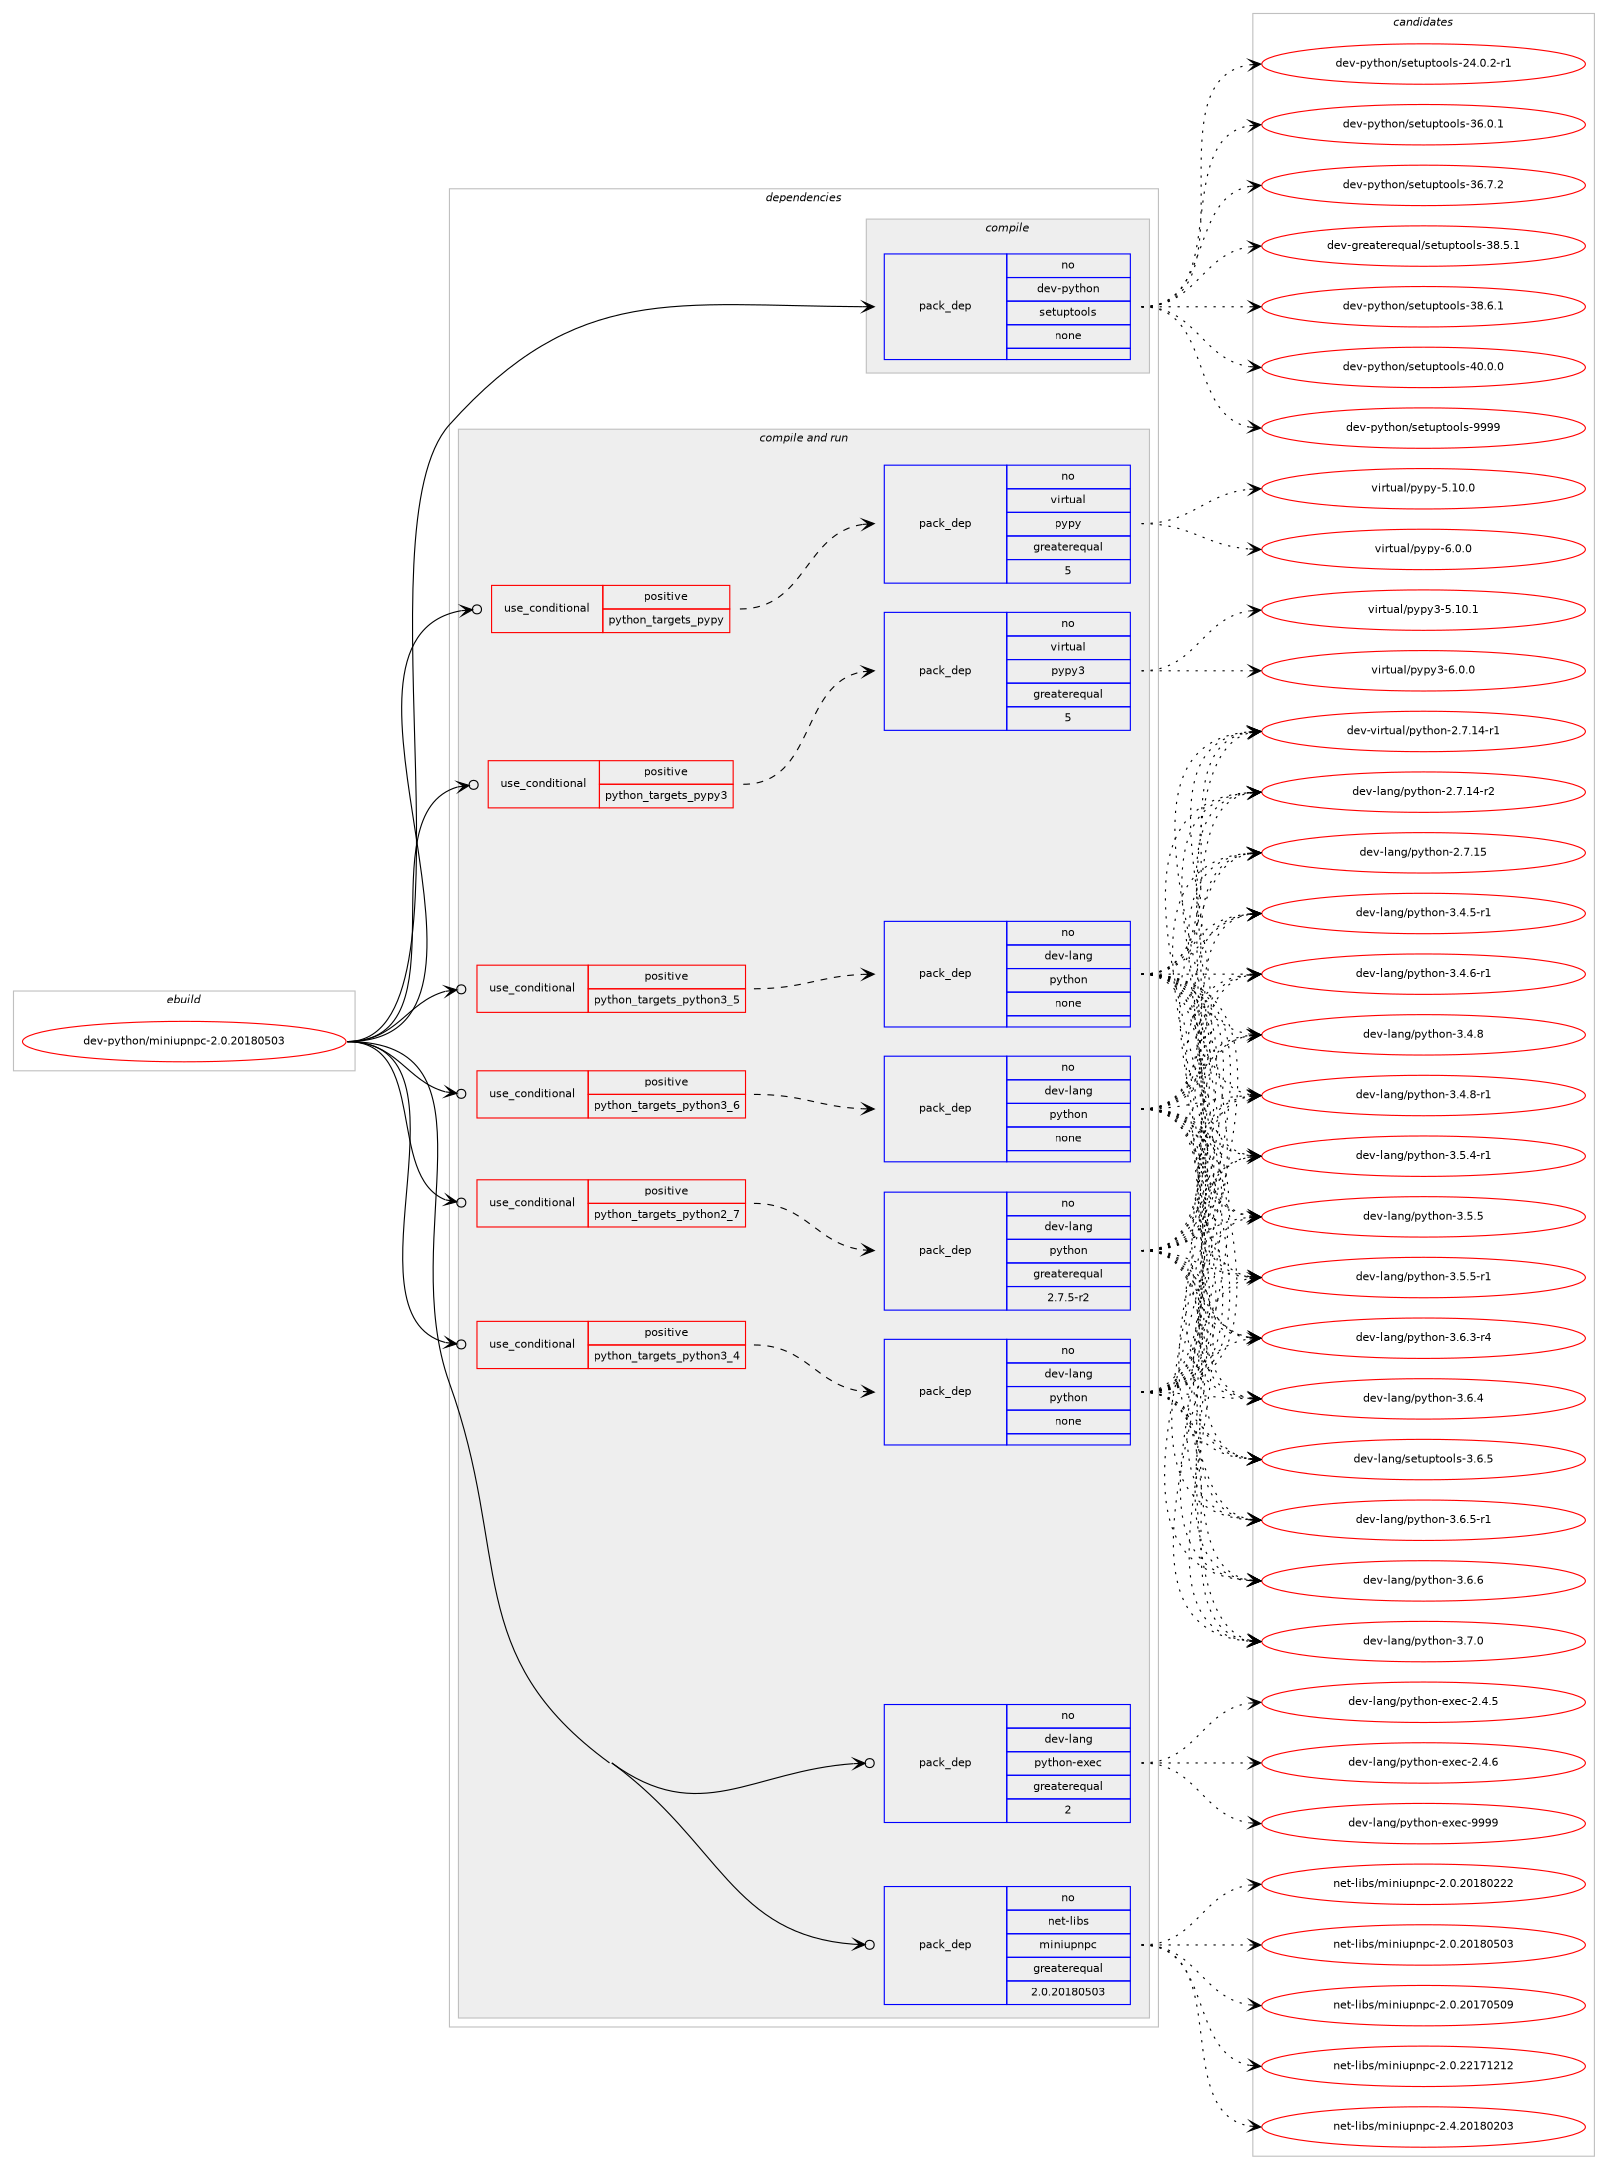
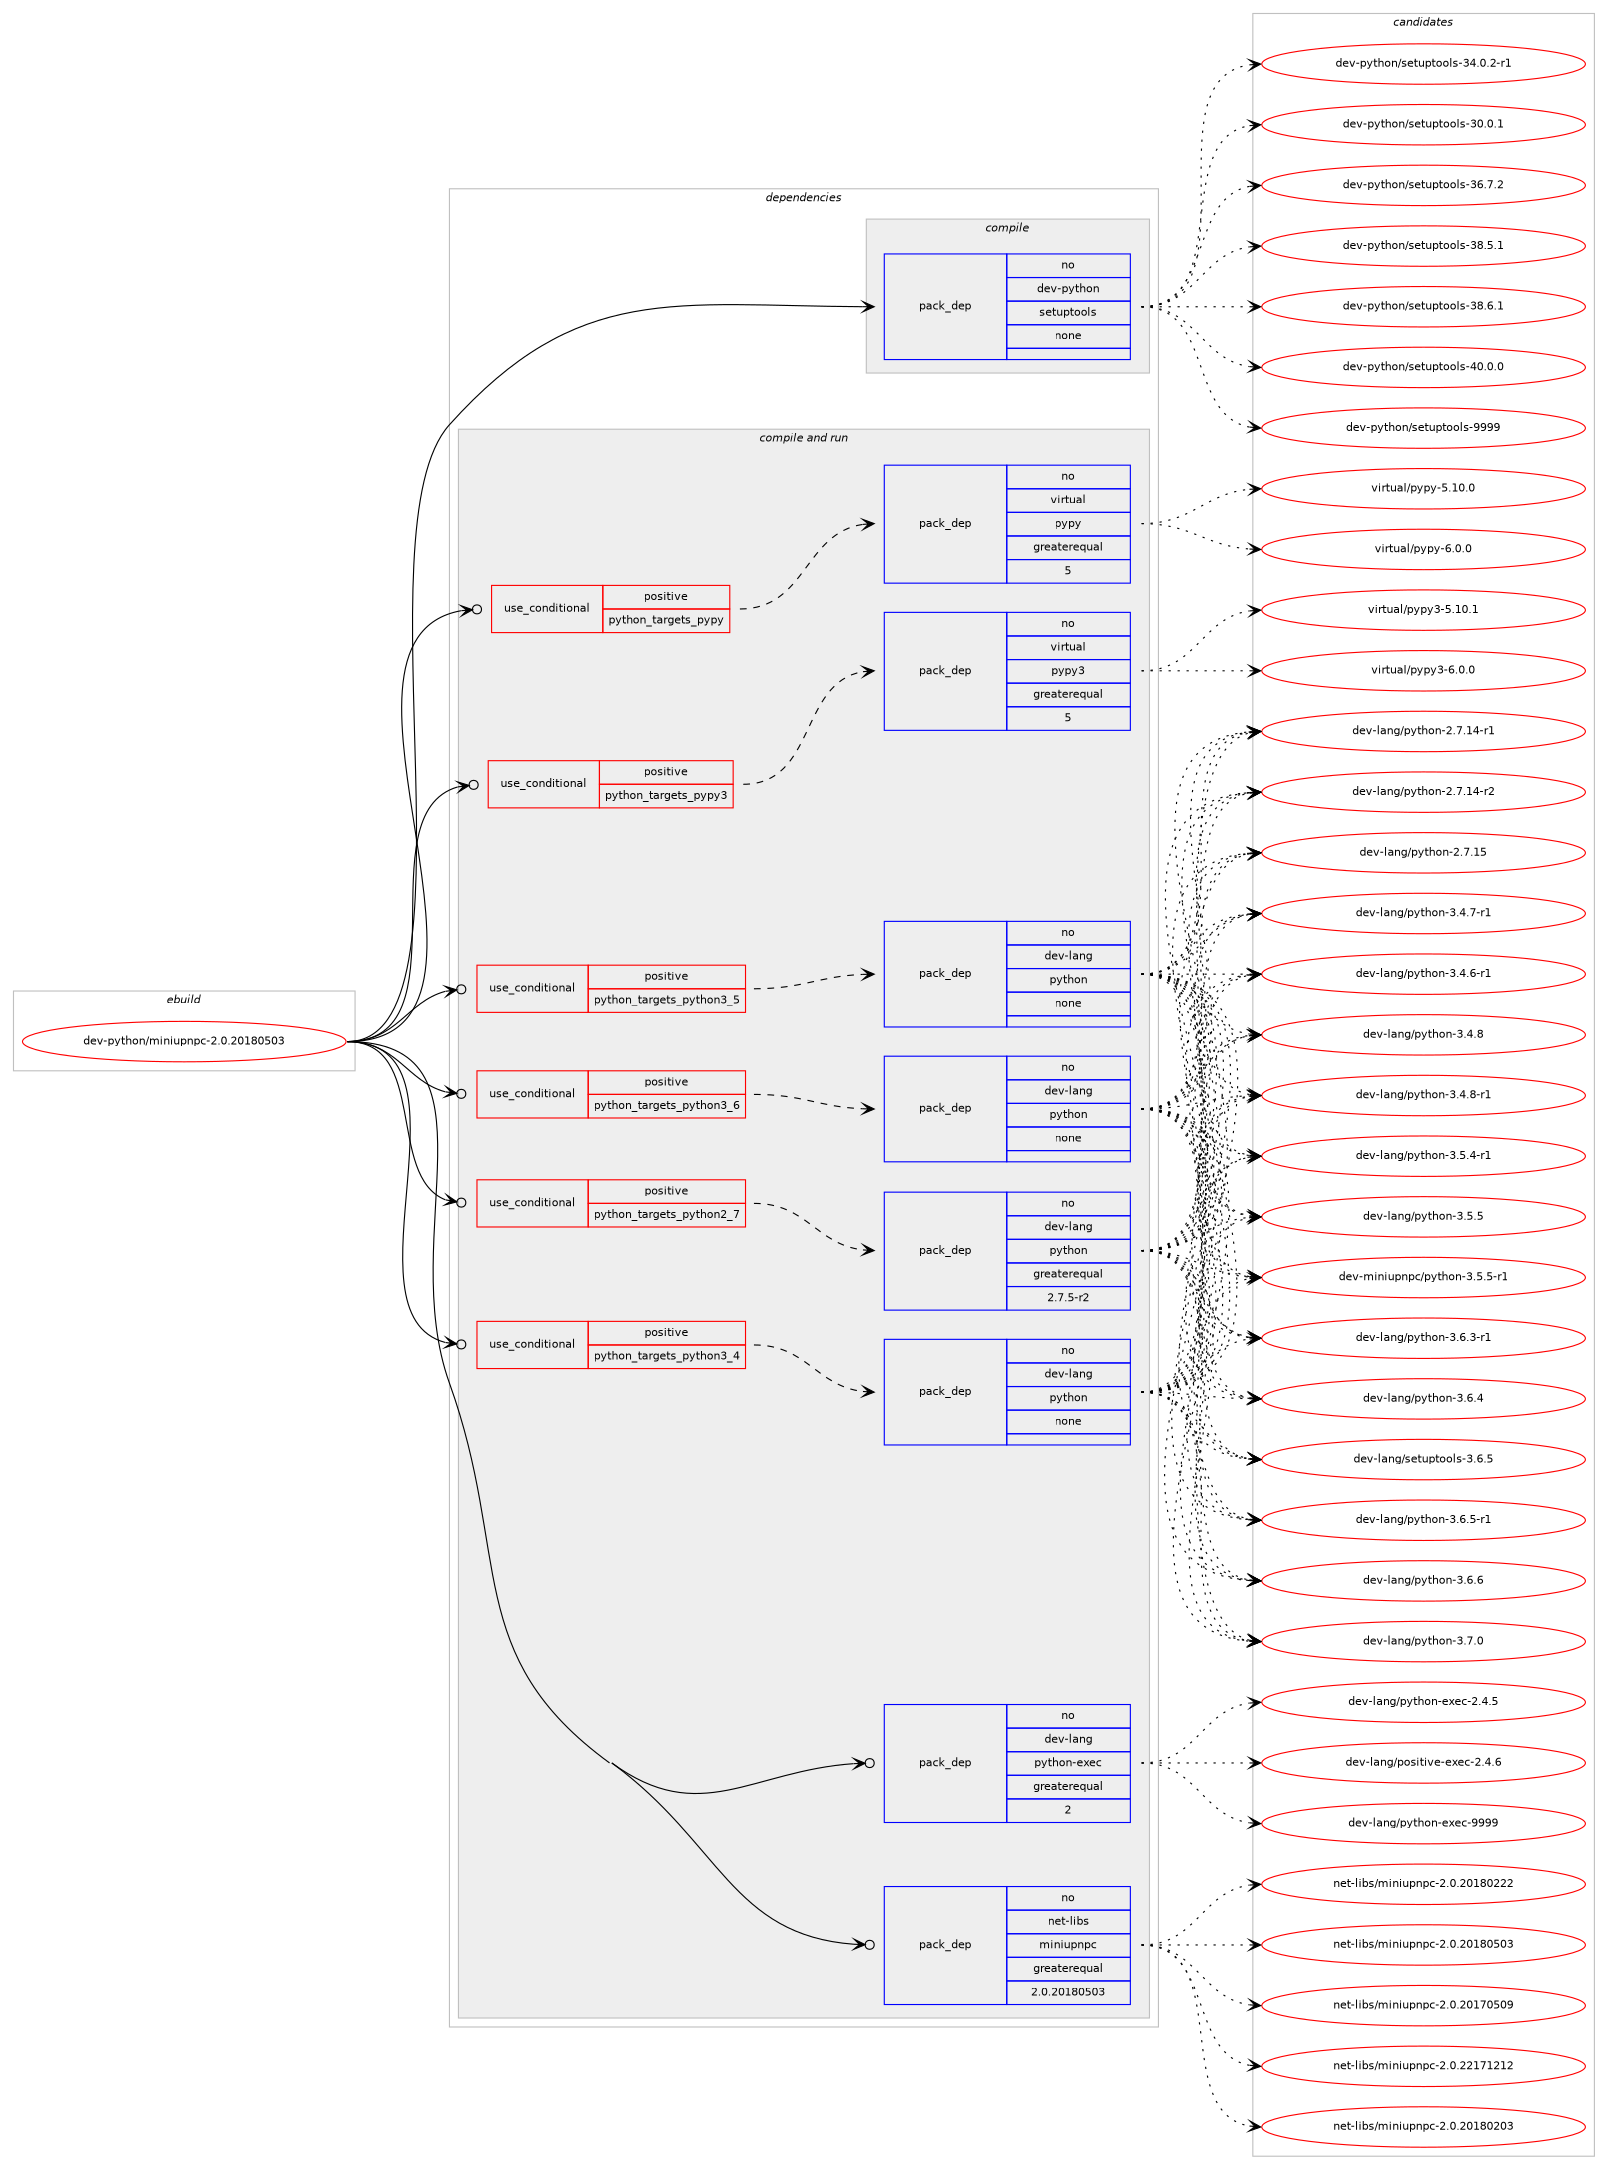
(1424, 64) -> (1424, 64)
(1424, 125) -> (1424, 125)
(1424, 246) -> (1424, 246)
(1424, 731) -> (1424, 731)
(1424, 913) -> (1424, 913)
(1424, 1278) -> (1424, 1278)
(1424, 1338) -> (1424, 1338)
(1424, 1763) -> (1424, 1763)
(1424, 2127) -> (1424, 2127)
